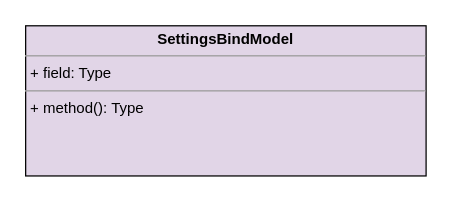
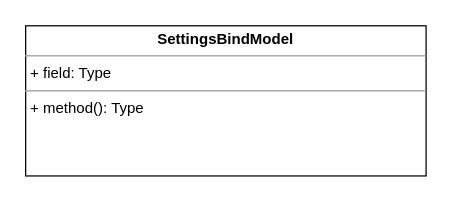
(226, 101) -> (226, 101)
